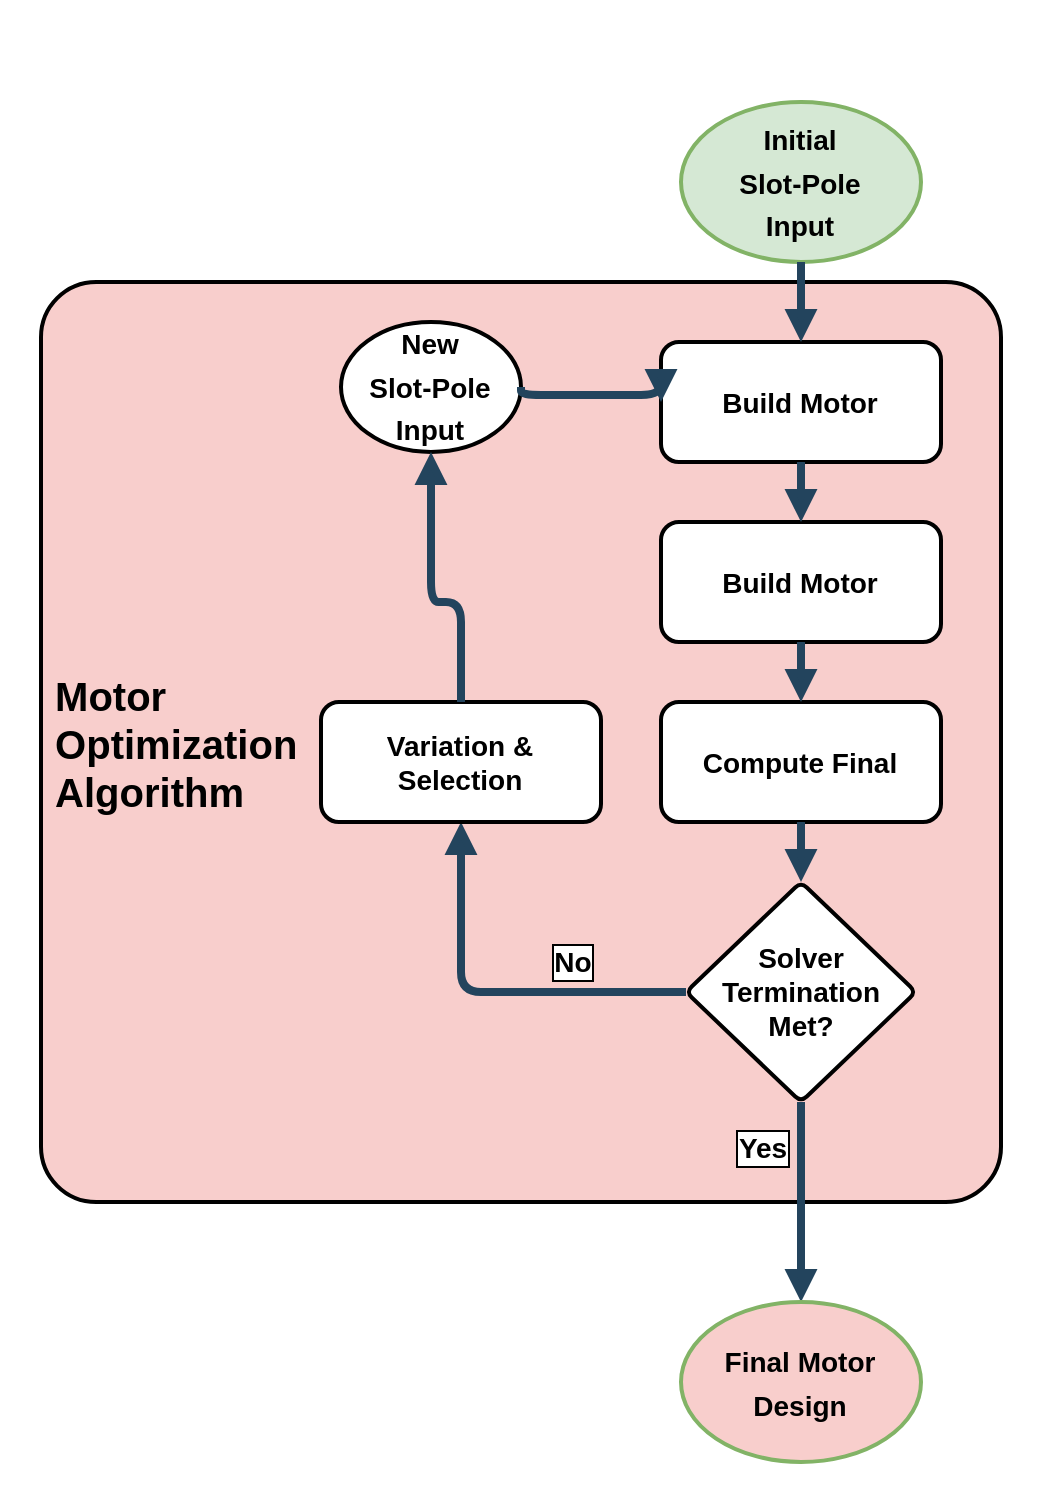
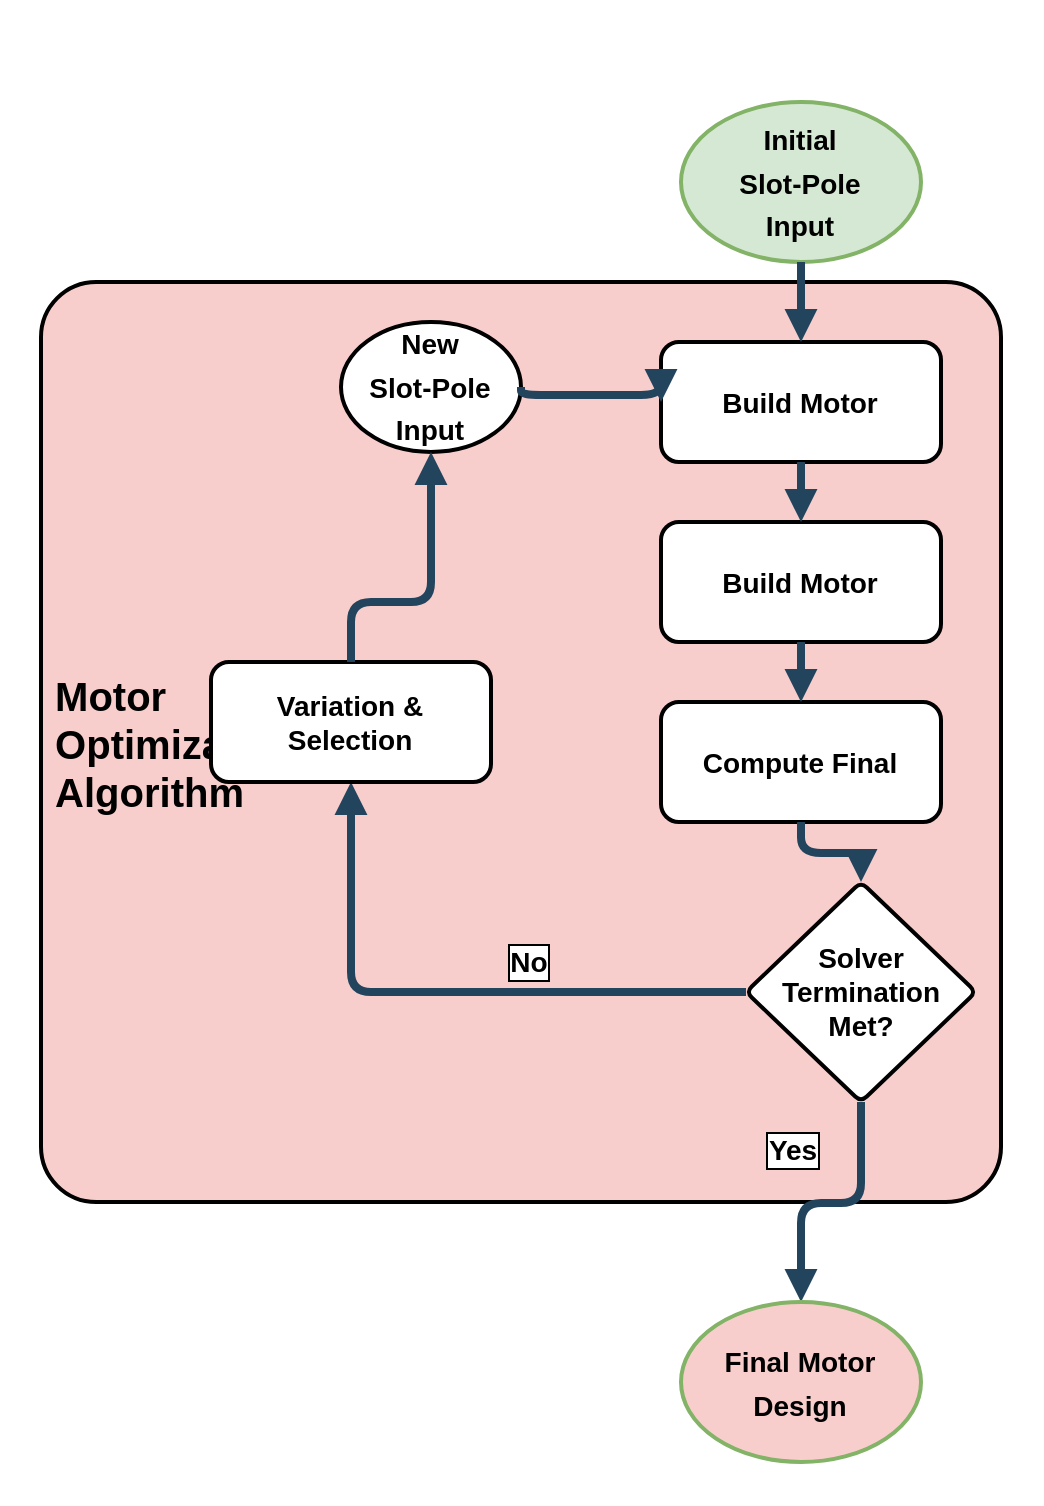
(461, 762) -> (351, 722)
(801, 992) -> (861, 992)
